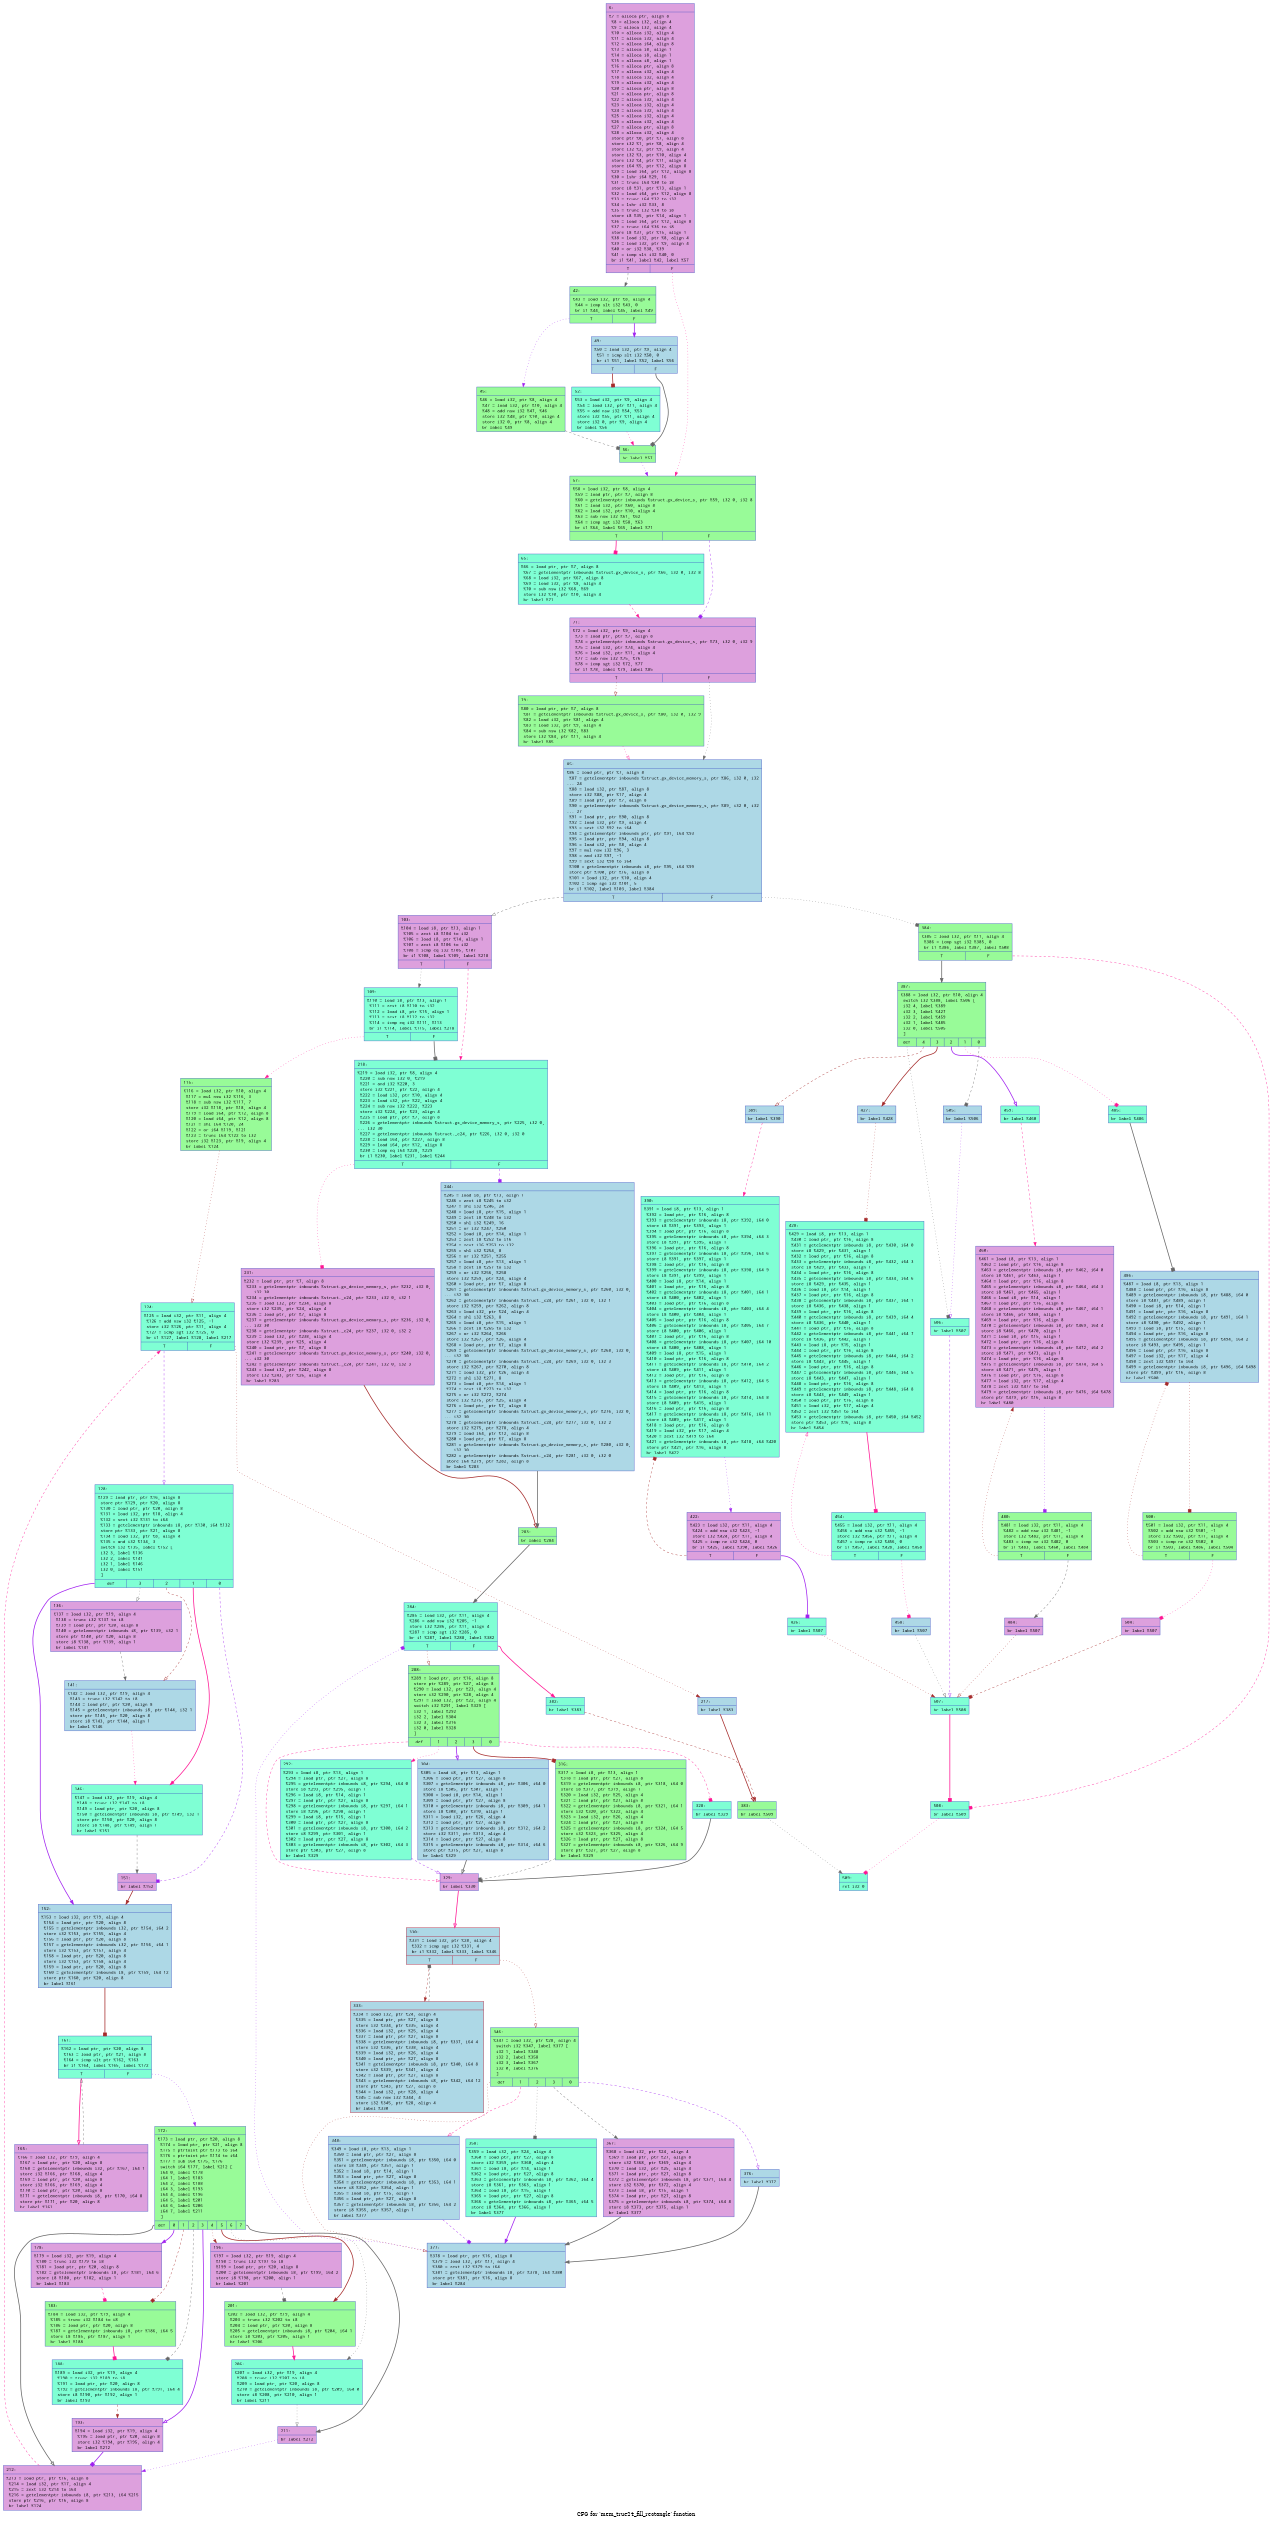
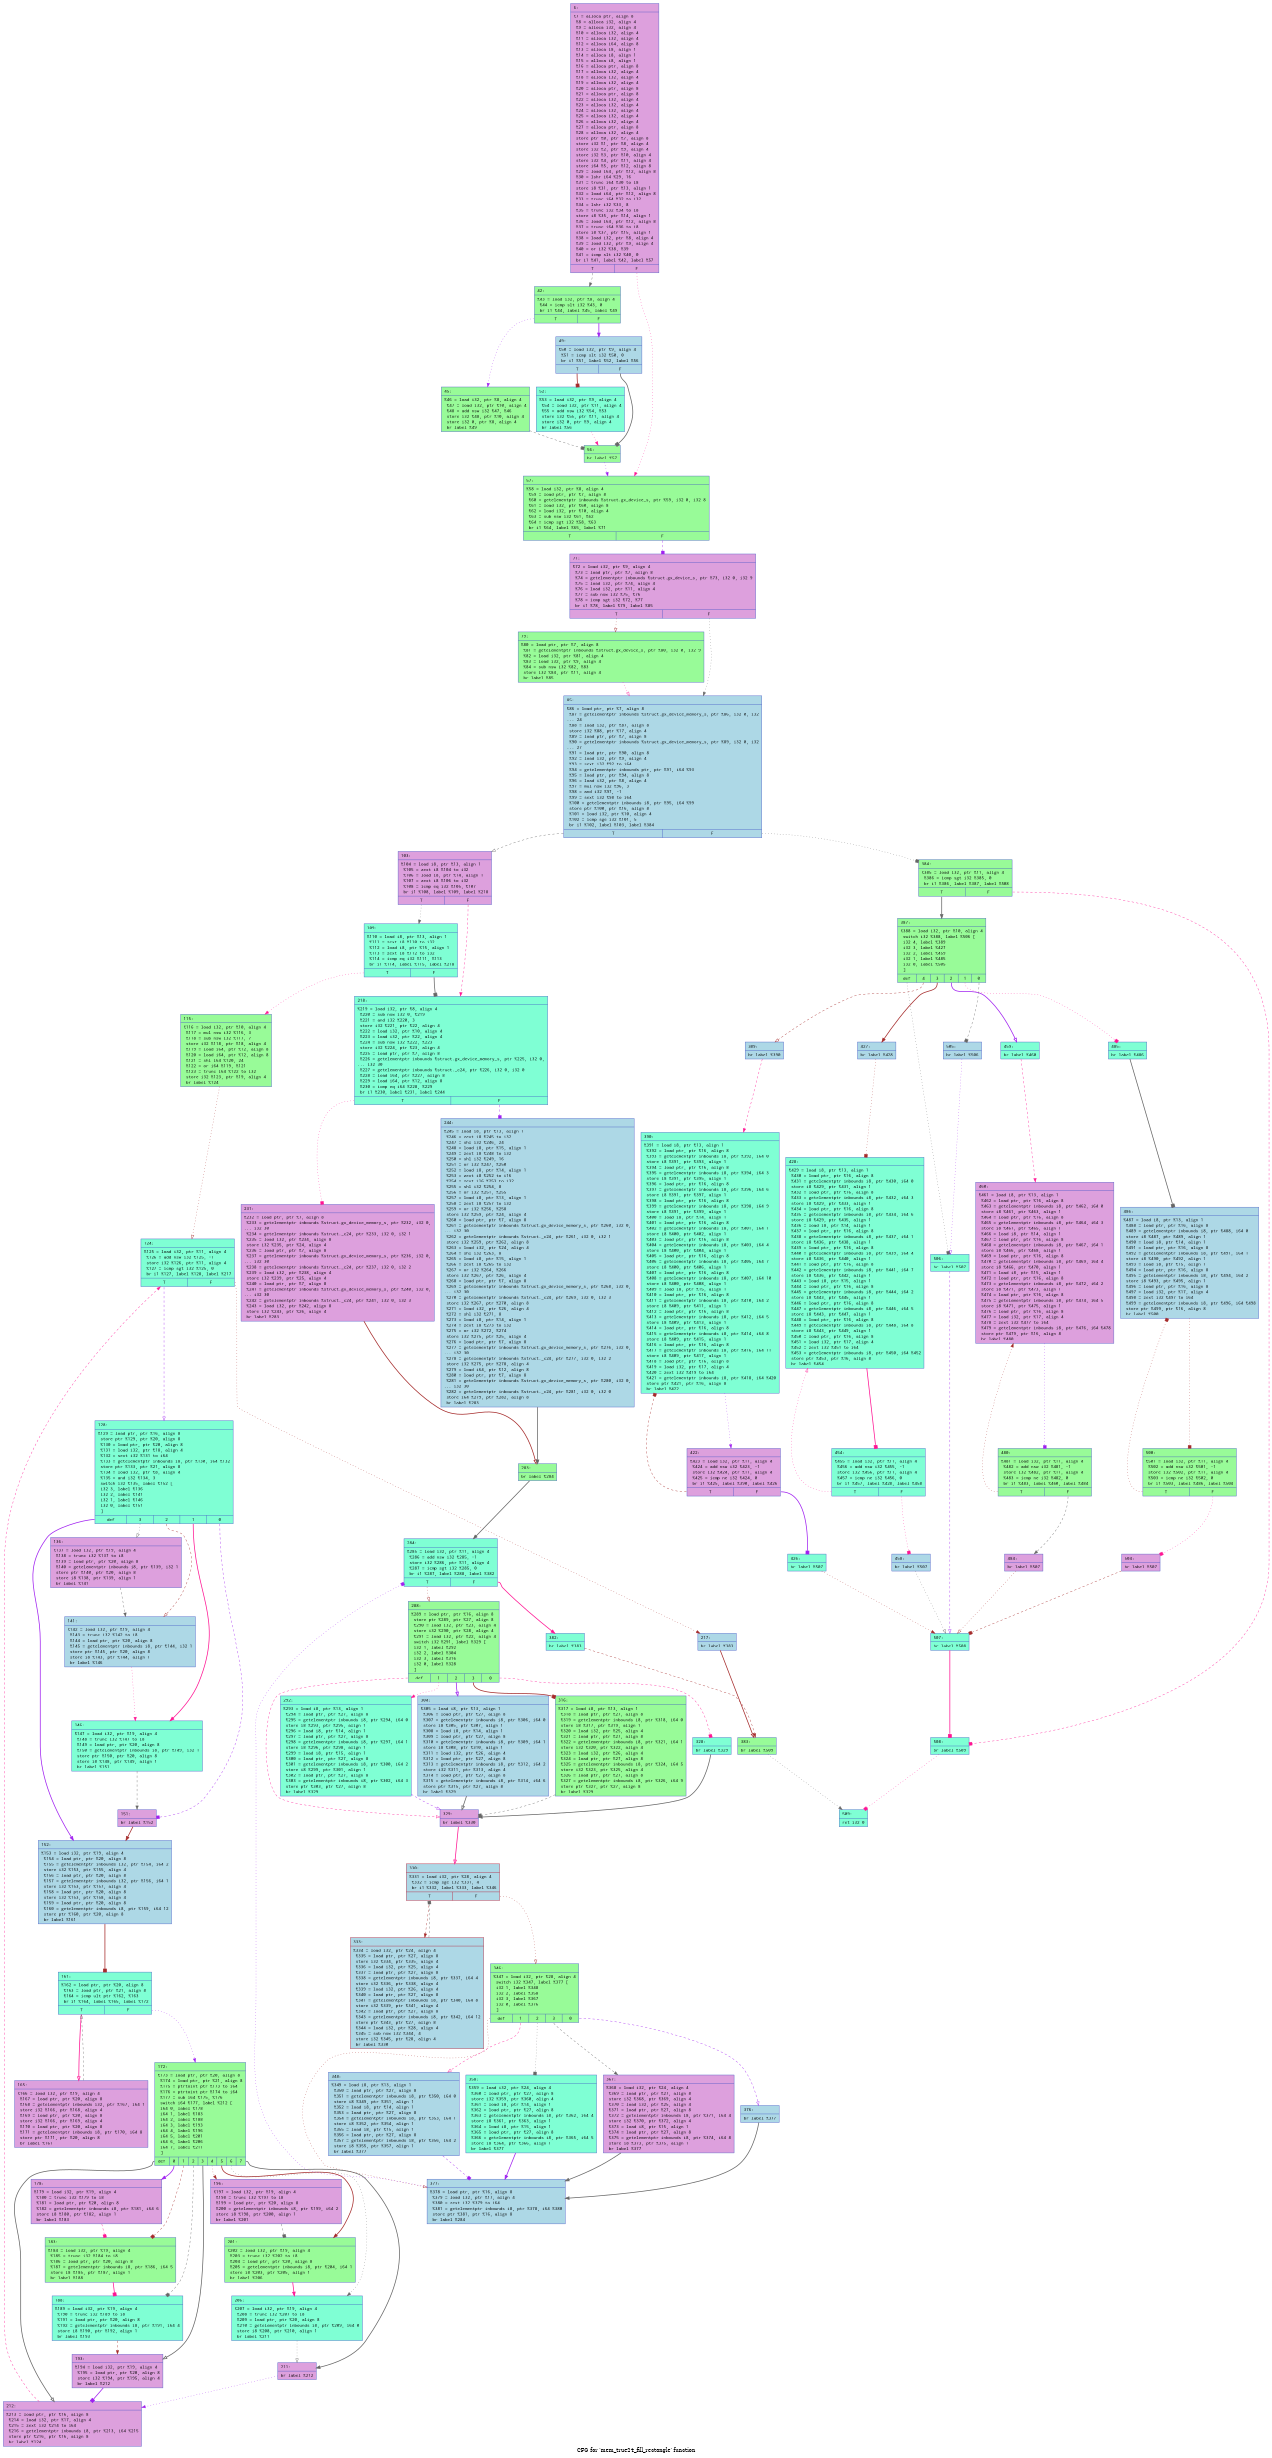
(611, 579) -> none
(202, 2331) -> (202, 2268)
